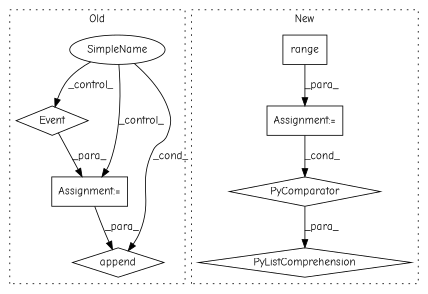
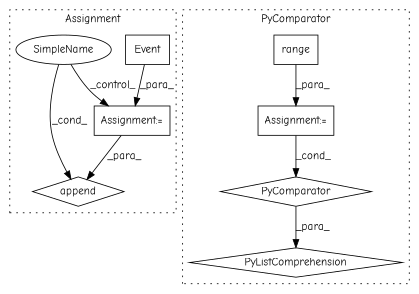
(97, 19) -> (93, 19)
(305, 19) -> (296, 19)
(70, 77) -> none
(52, 121) -> (148, 50)
